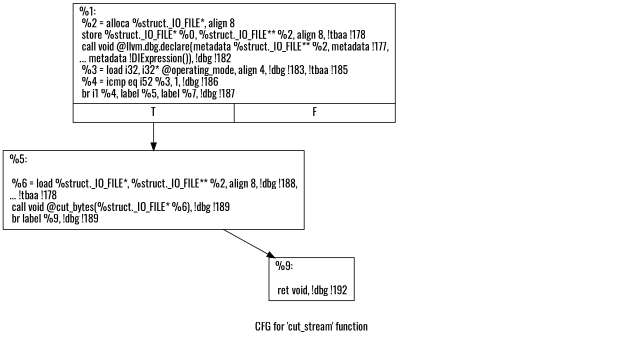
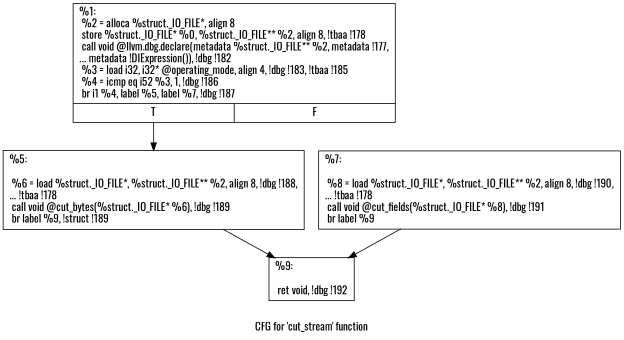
none -> (470, 190)
(54, 219) -> (59, 219)
